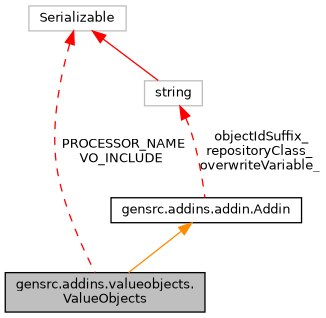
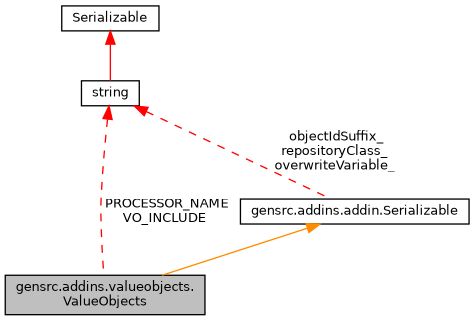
(78, 18) -> (110, 18)
(173, 93) -> (110, 93)
(56, 161) -> (101, 197)
(206, 210) -> (355, 212)
